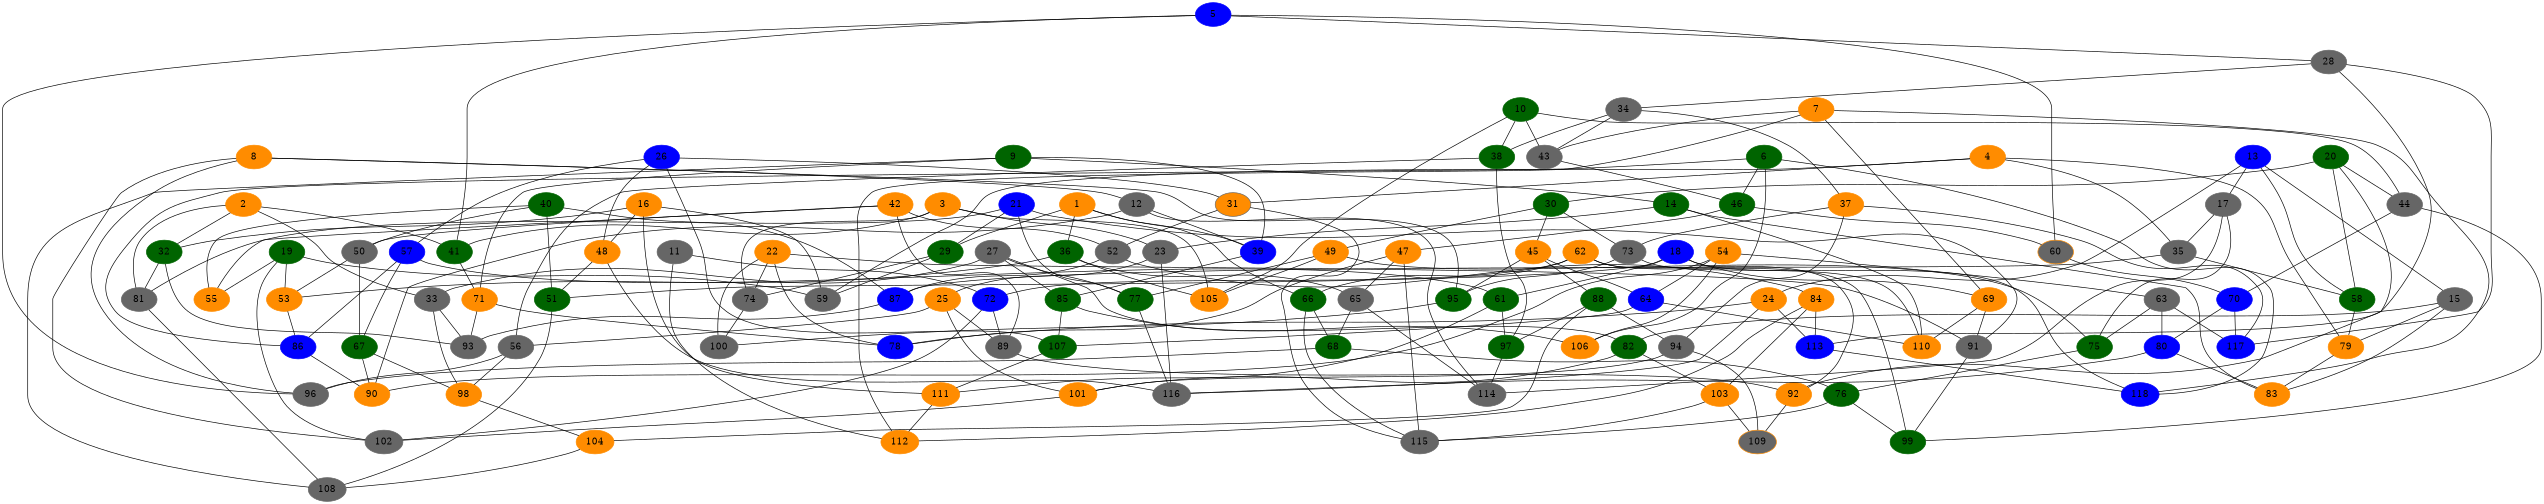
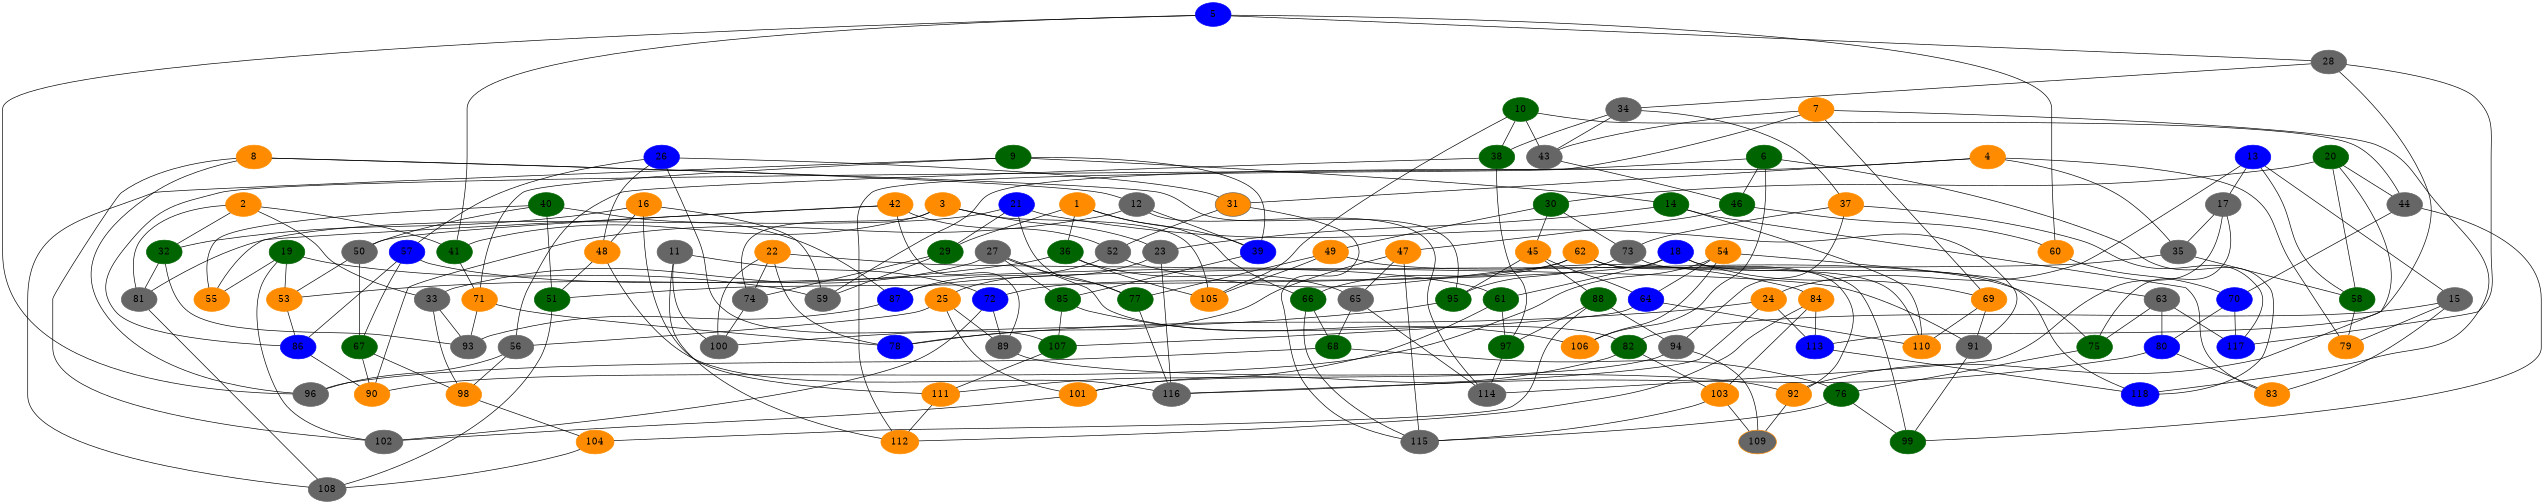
(2056, 252) -> (2056, 252)
none -> (678, 307)
(2318, 365) -> none
